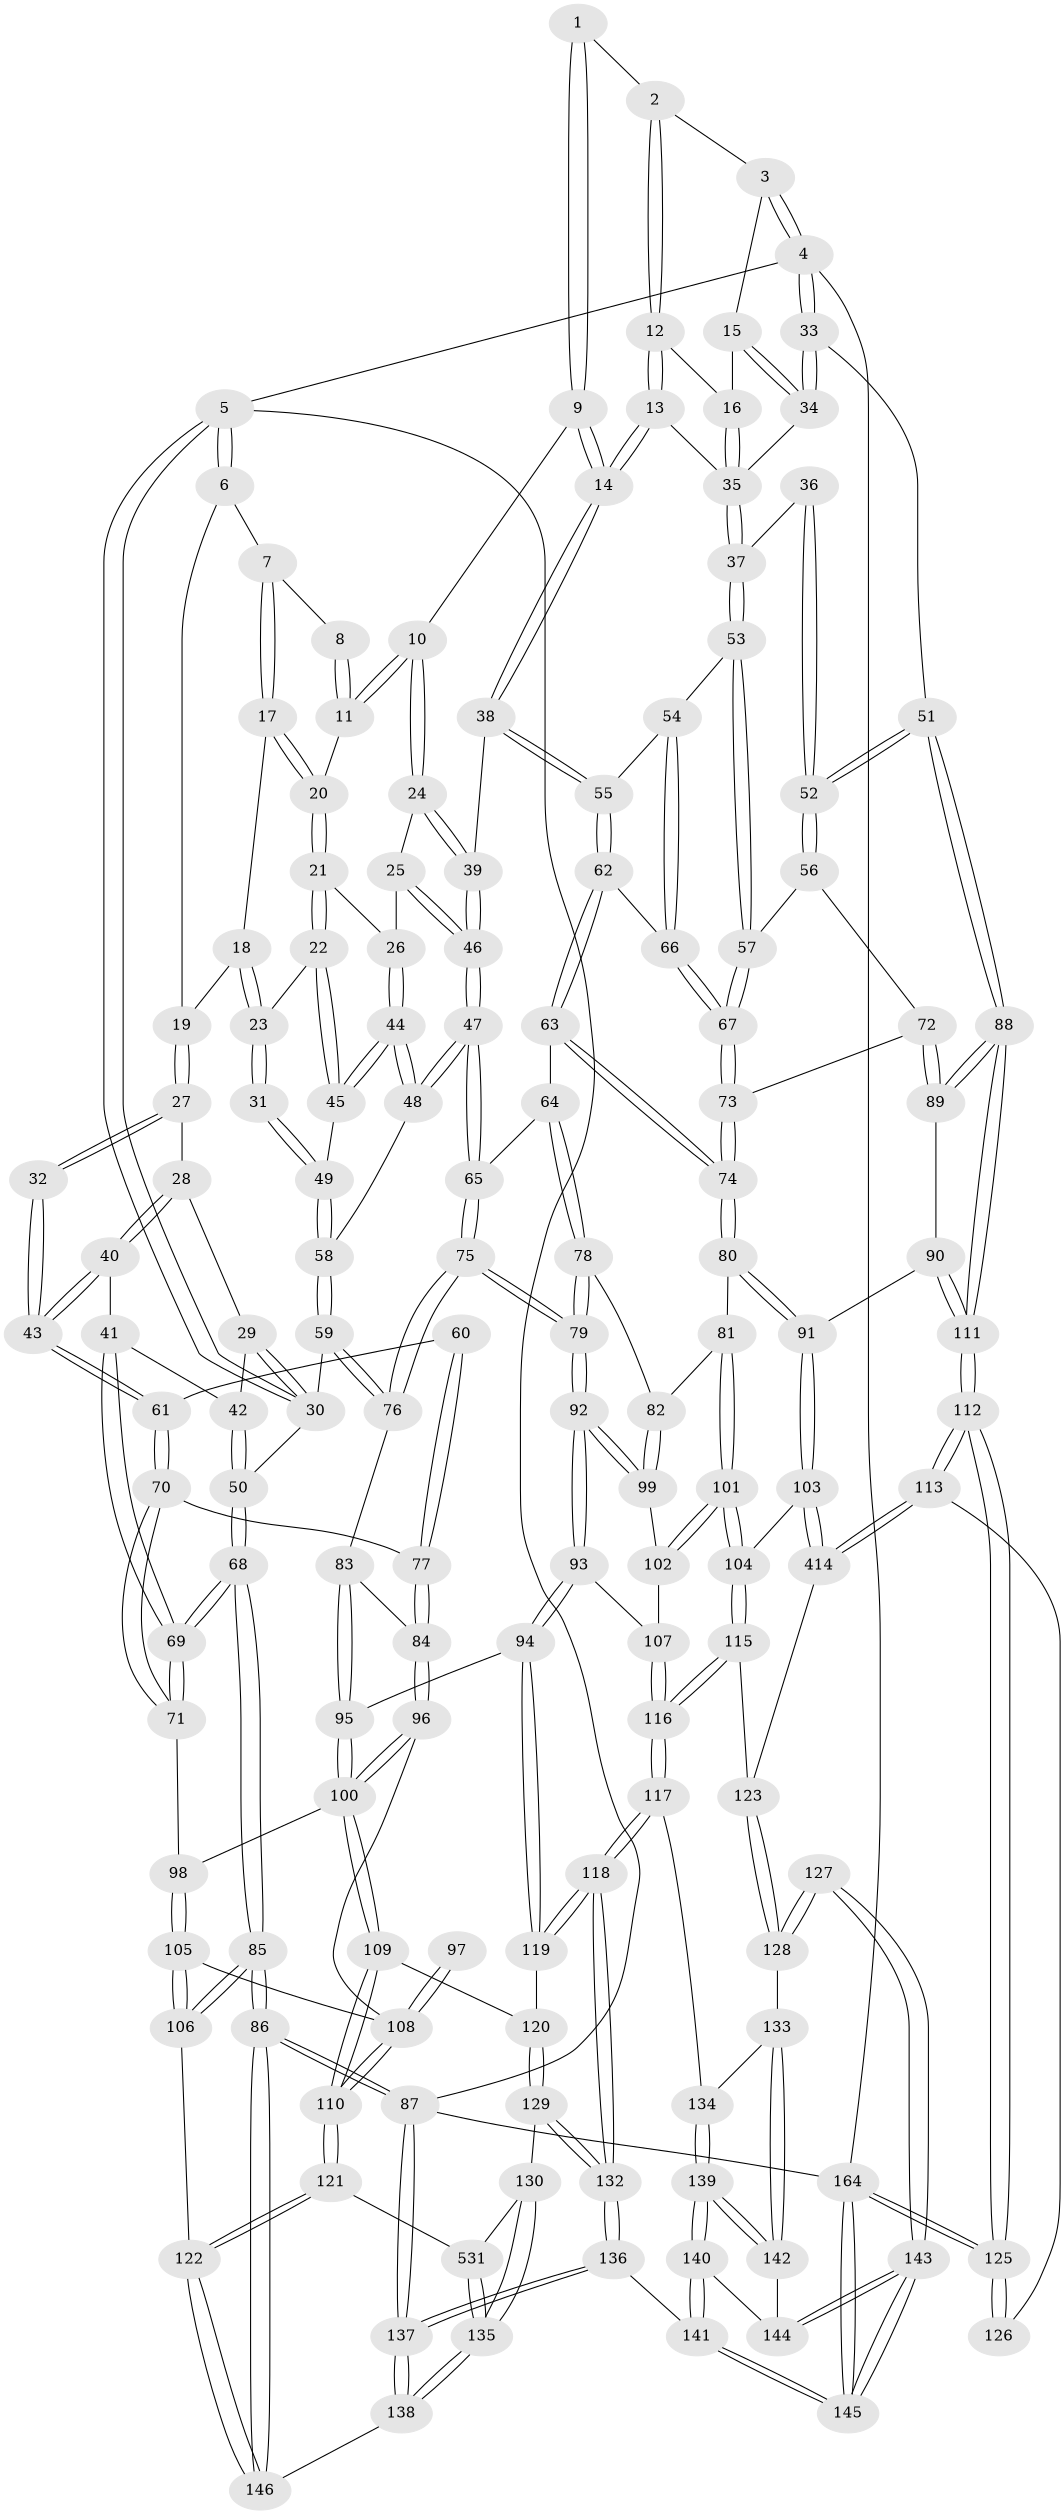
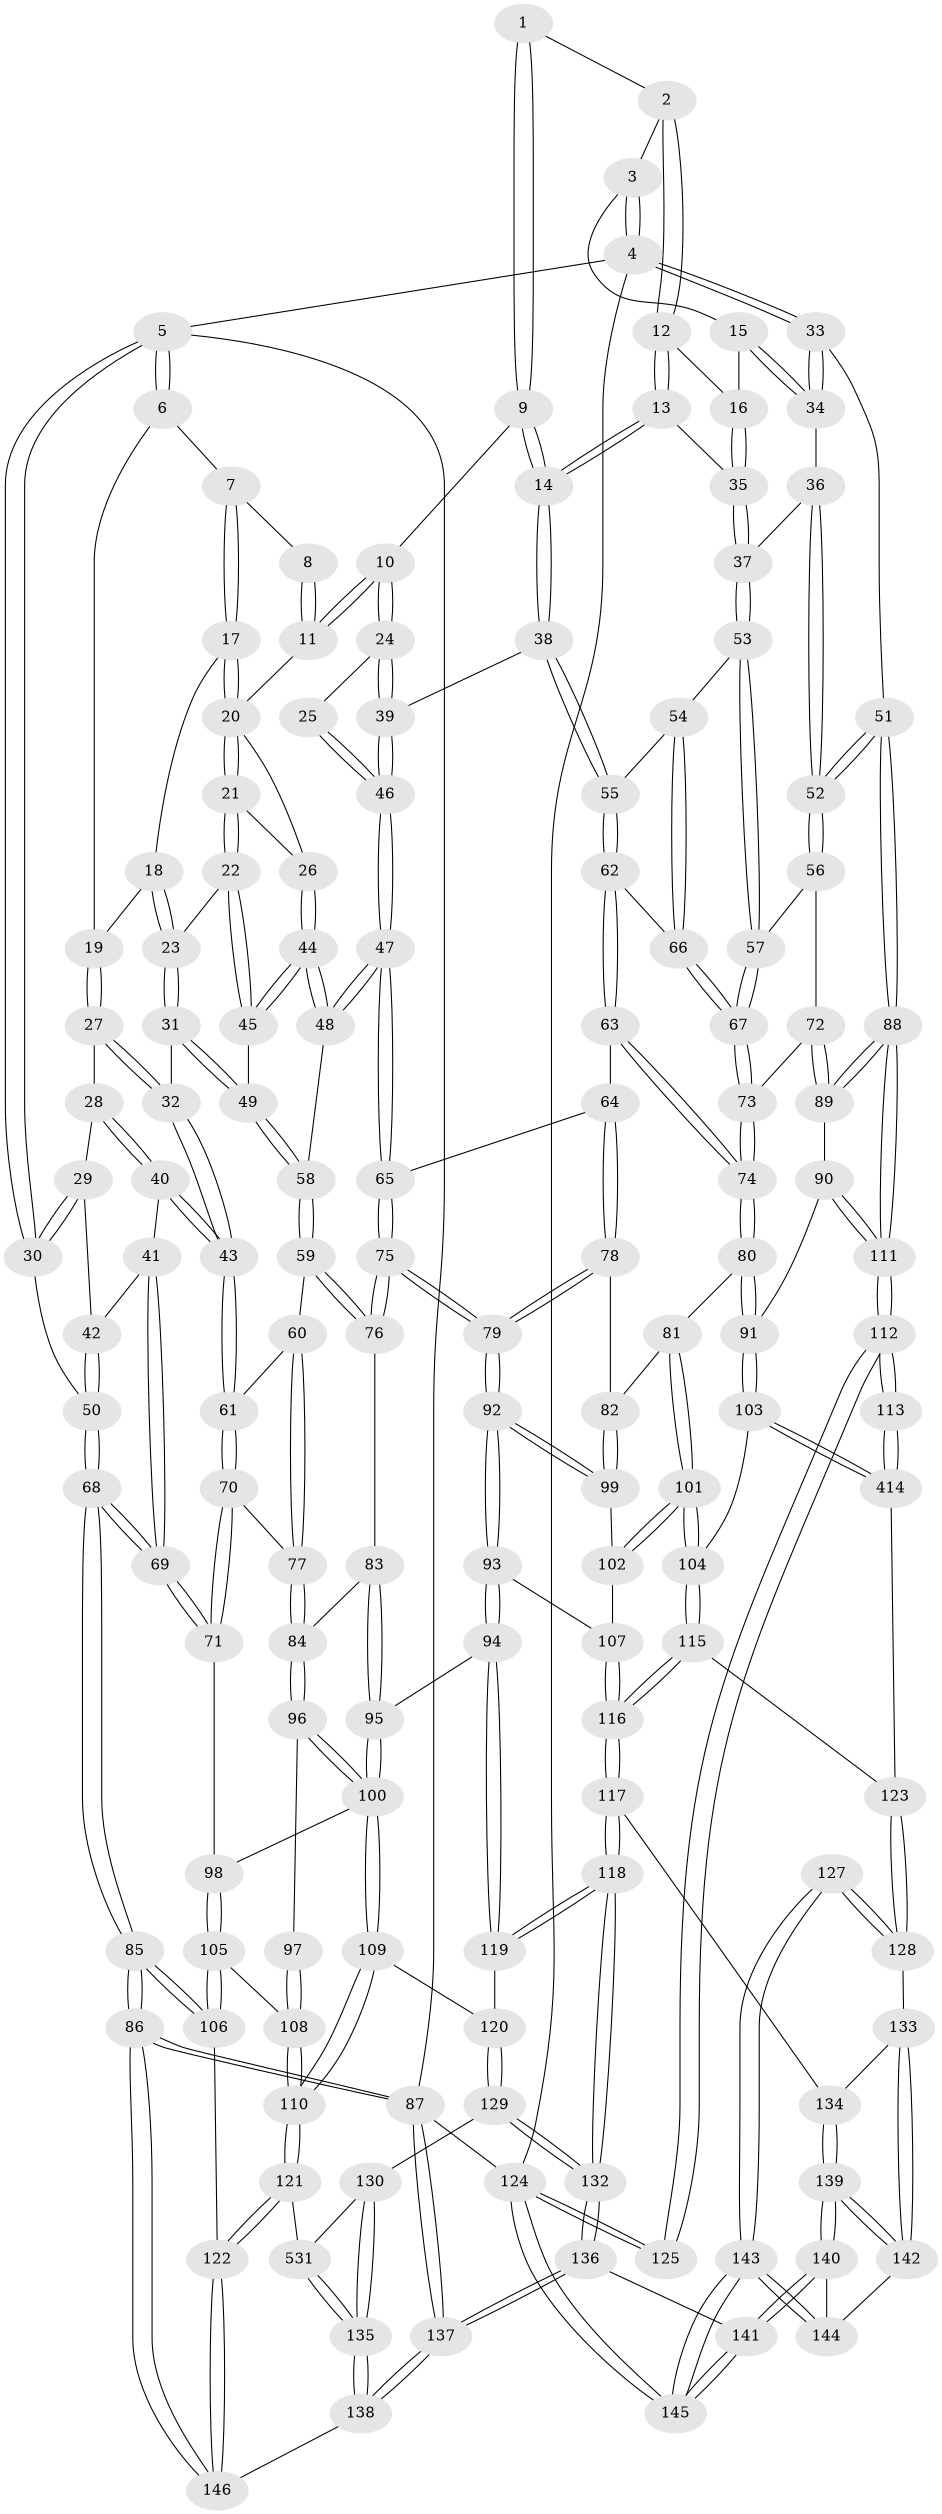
(771, 447) -> (816, 448)
(396, 910) -> (278, 792)
none -> (171, 1065)
(320, 1373) -> (302, 1296)
(351, 1888) -> (296, 1826)
(848, 2182) -> (515, 2182)
(999, 2337) -> none
